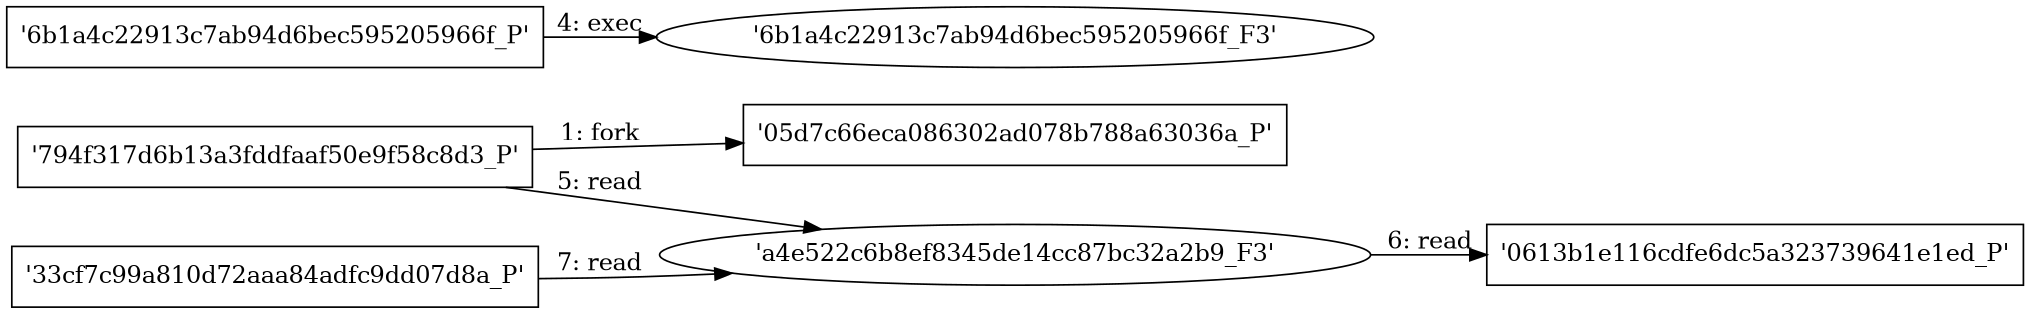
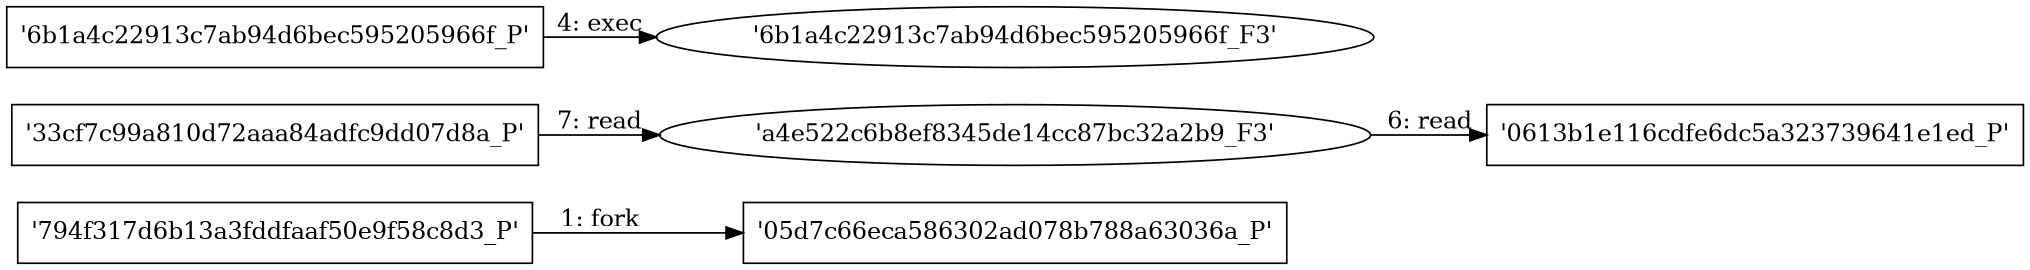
(1015, 135) -> (1015, 233)
(655, 207) -> none
